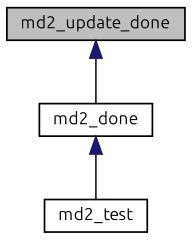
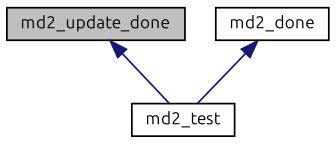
(96, 81) -> (146, 78)
